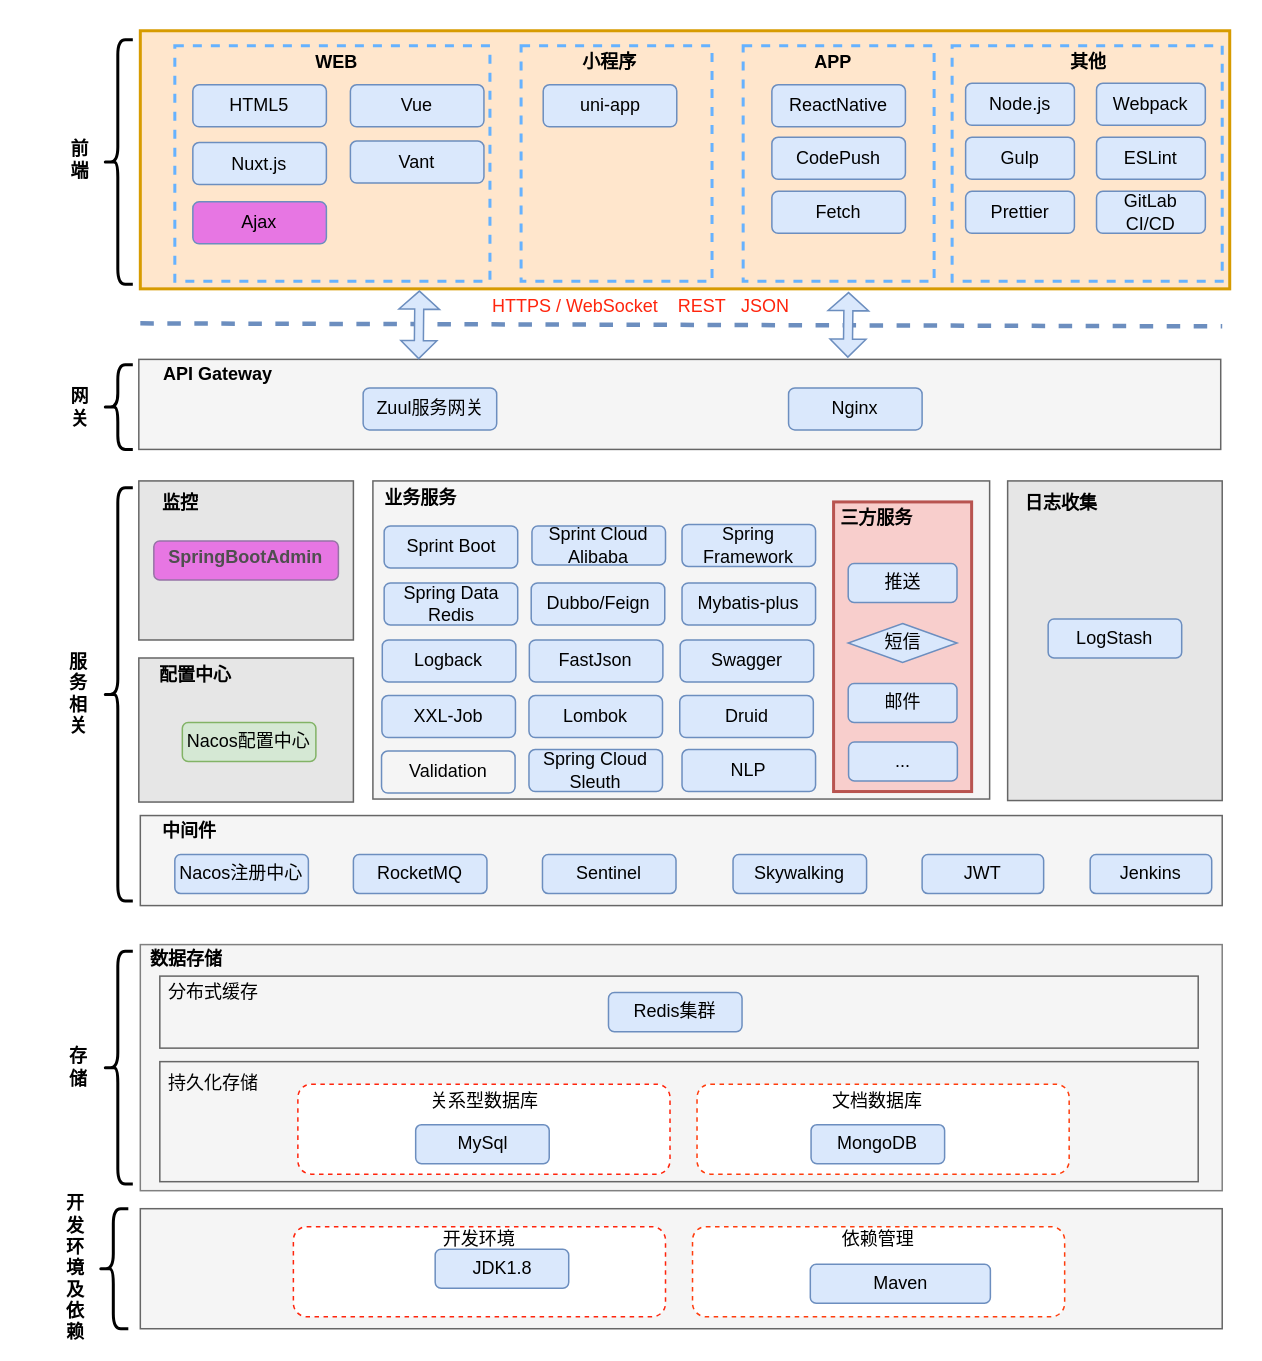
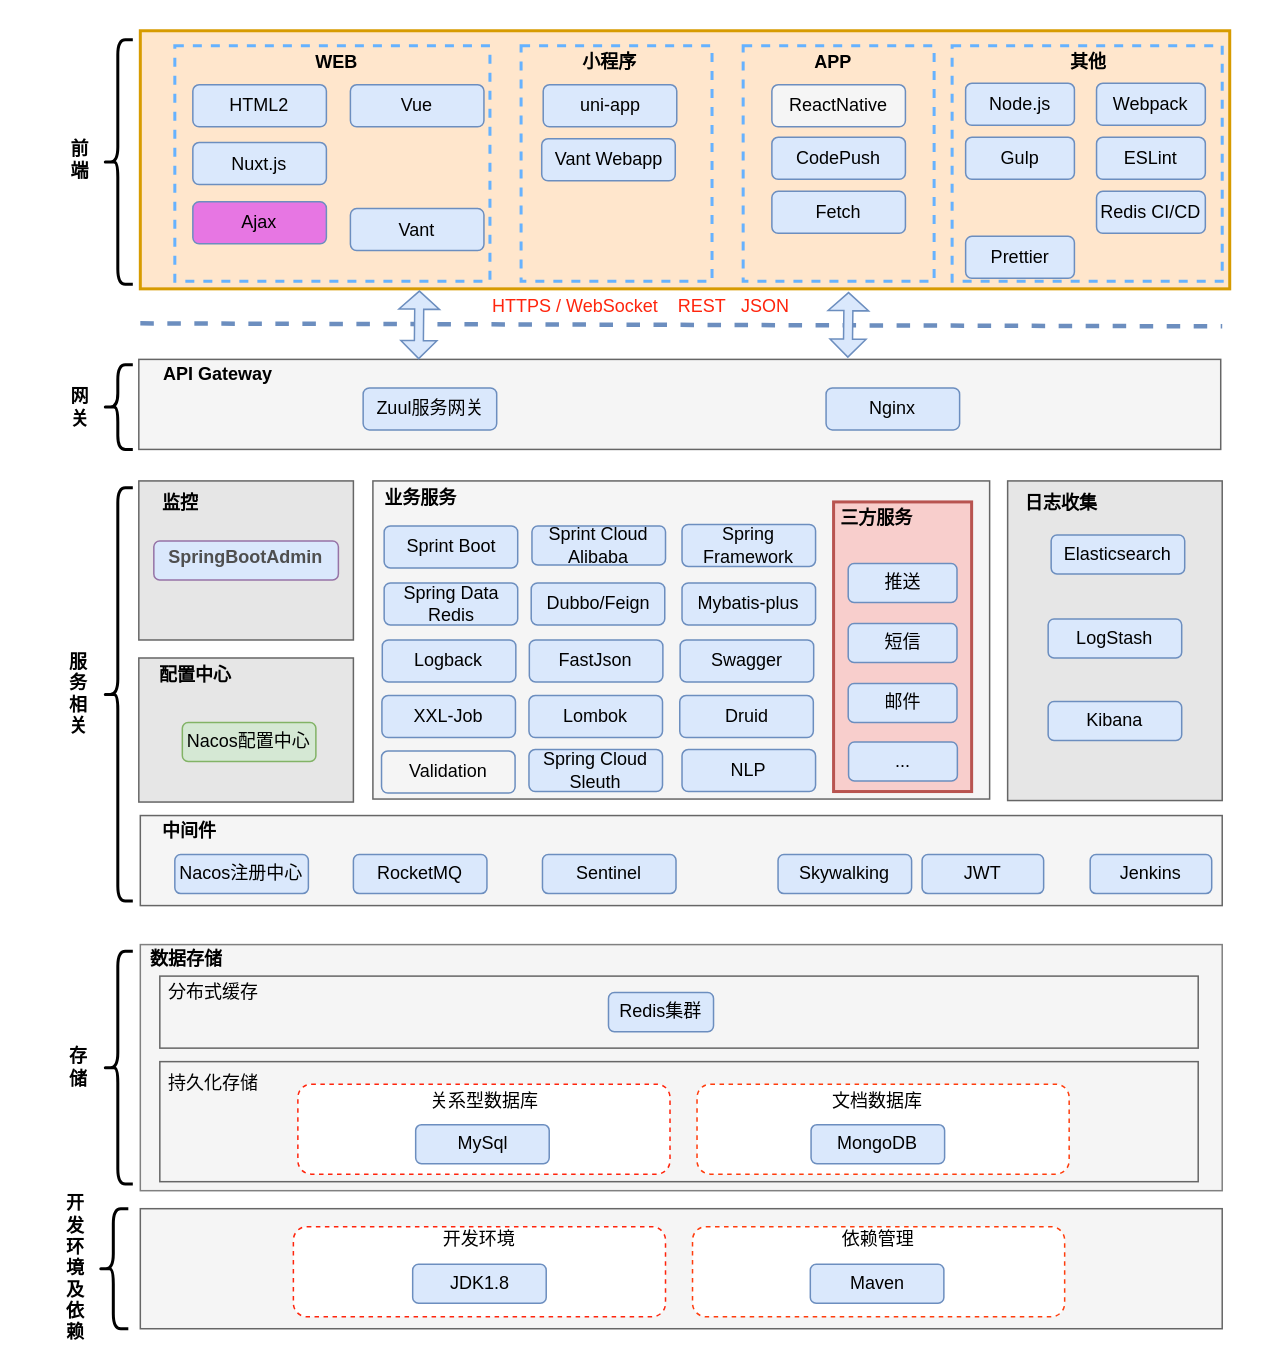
(260, 106) -> (260, 106)
(838, 106) -> (838, 106)
none -> (608, 160)
(417, 162) -> (417, 230)
(1020, 212) -> (1020, 257)
(1151, 212) -> (1151, 212)
(855, 409) -> (893, 409)
none -> (1118, 554)
(246, 560) -> (246, 560)
(902, 643) -> (902, 643)
none -> (1115, 721)
(800, 874) -> (845, 874)
(675, 1012) -> (661, 1012)
(502, 1268) -> (479, 1283)
(900, 1283) -> (877, 1283)
